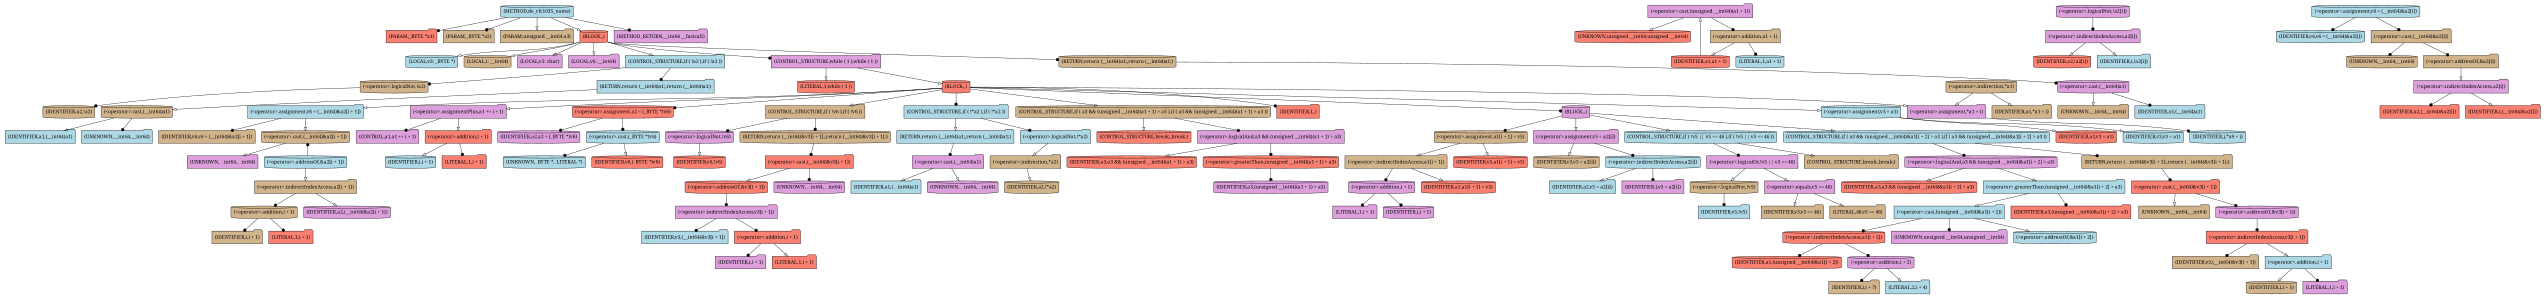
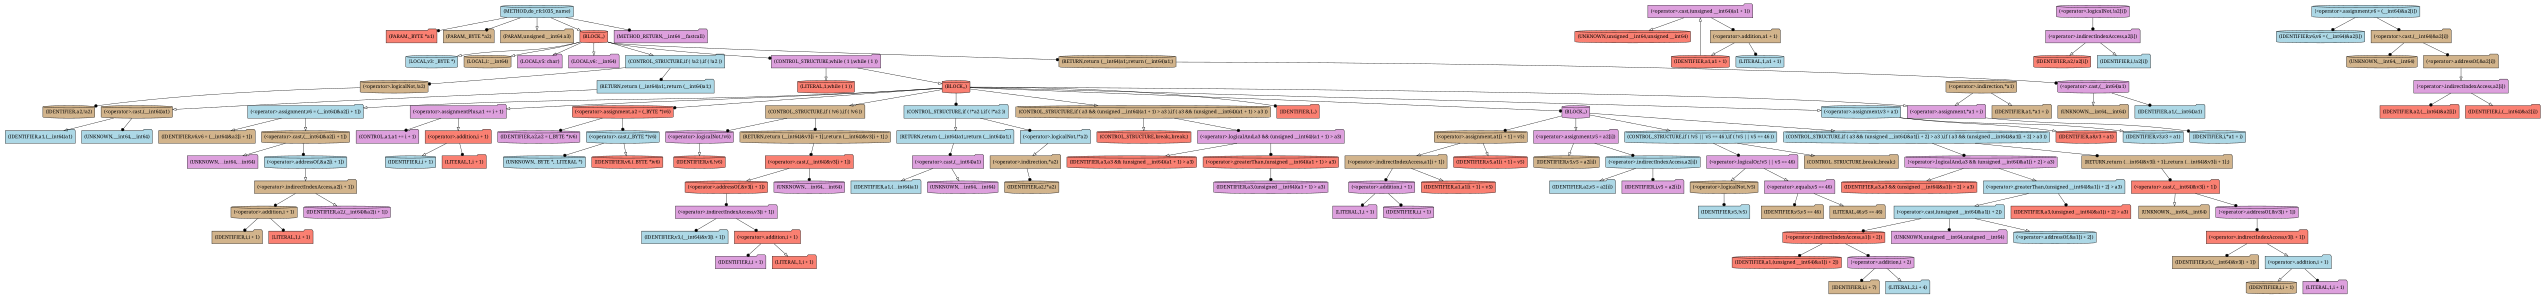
(258, 124) -> (258, 124)
(2086, 137) -> (2086, 137)
(2218, 137) -> (2218, 137)
(308, 151) -> (303, 148)
(1028, 173) -> (1028, 173)
(1796, 198) -> (1796, 198)
